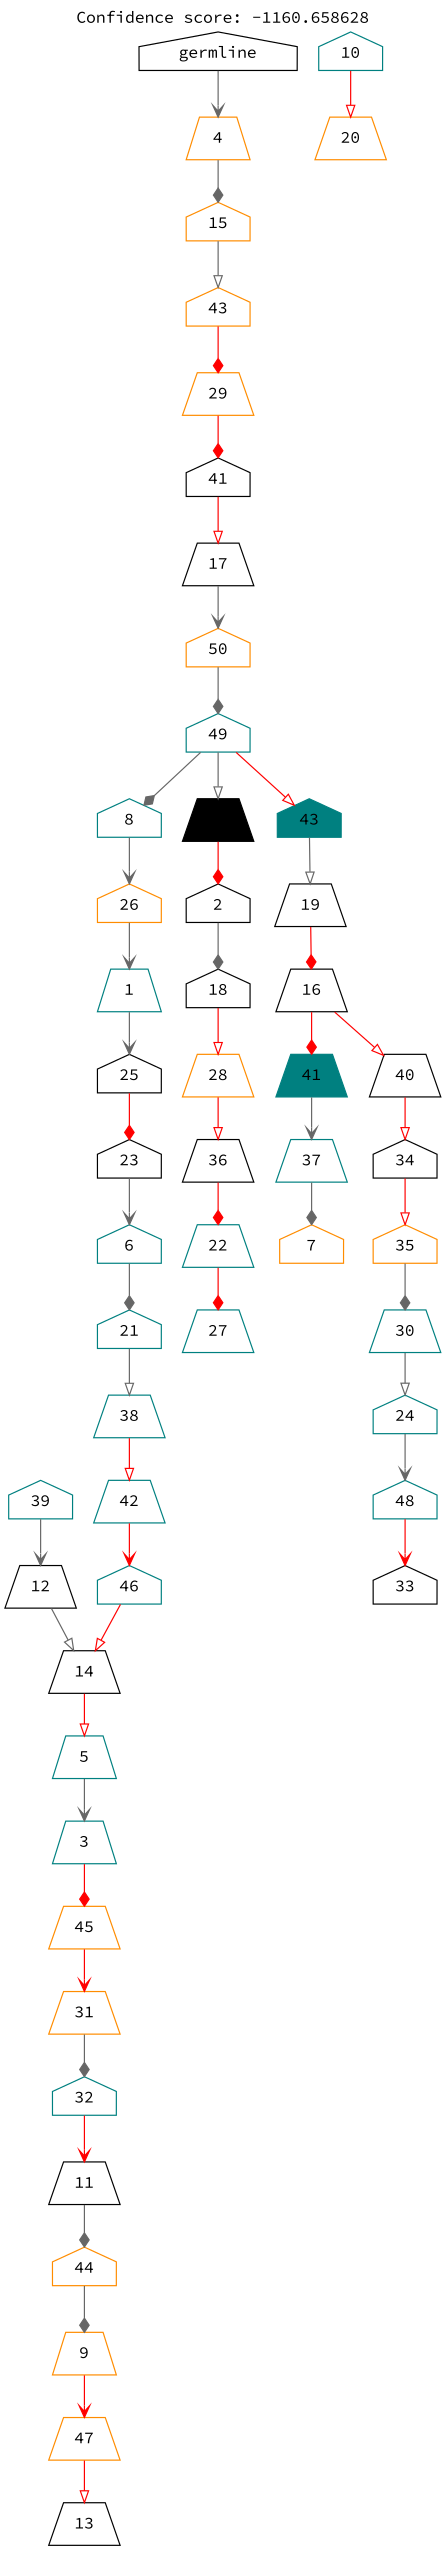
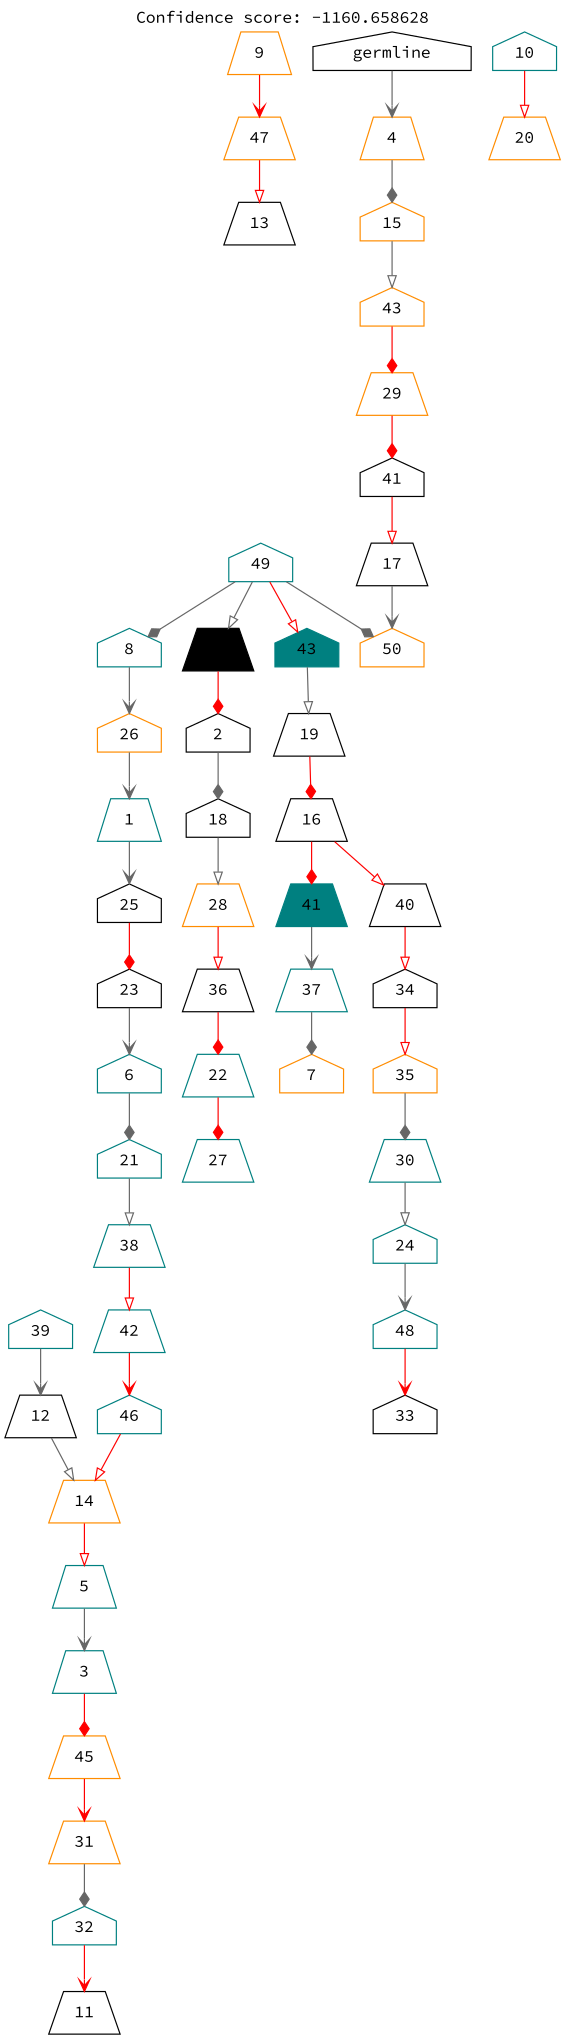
(218, 683) -> (324, 605)
(218, 1025) -> (218, 855)
(84, 1672) -> (84, 1502)
(84, 2268) -> none
